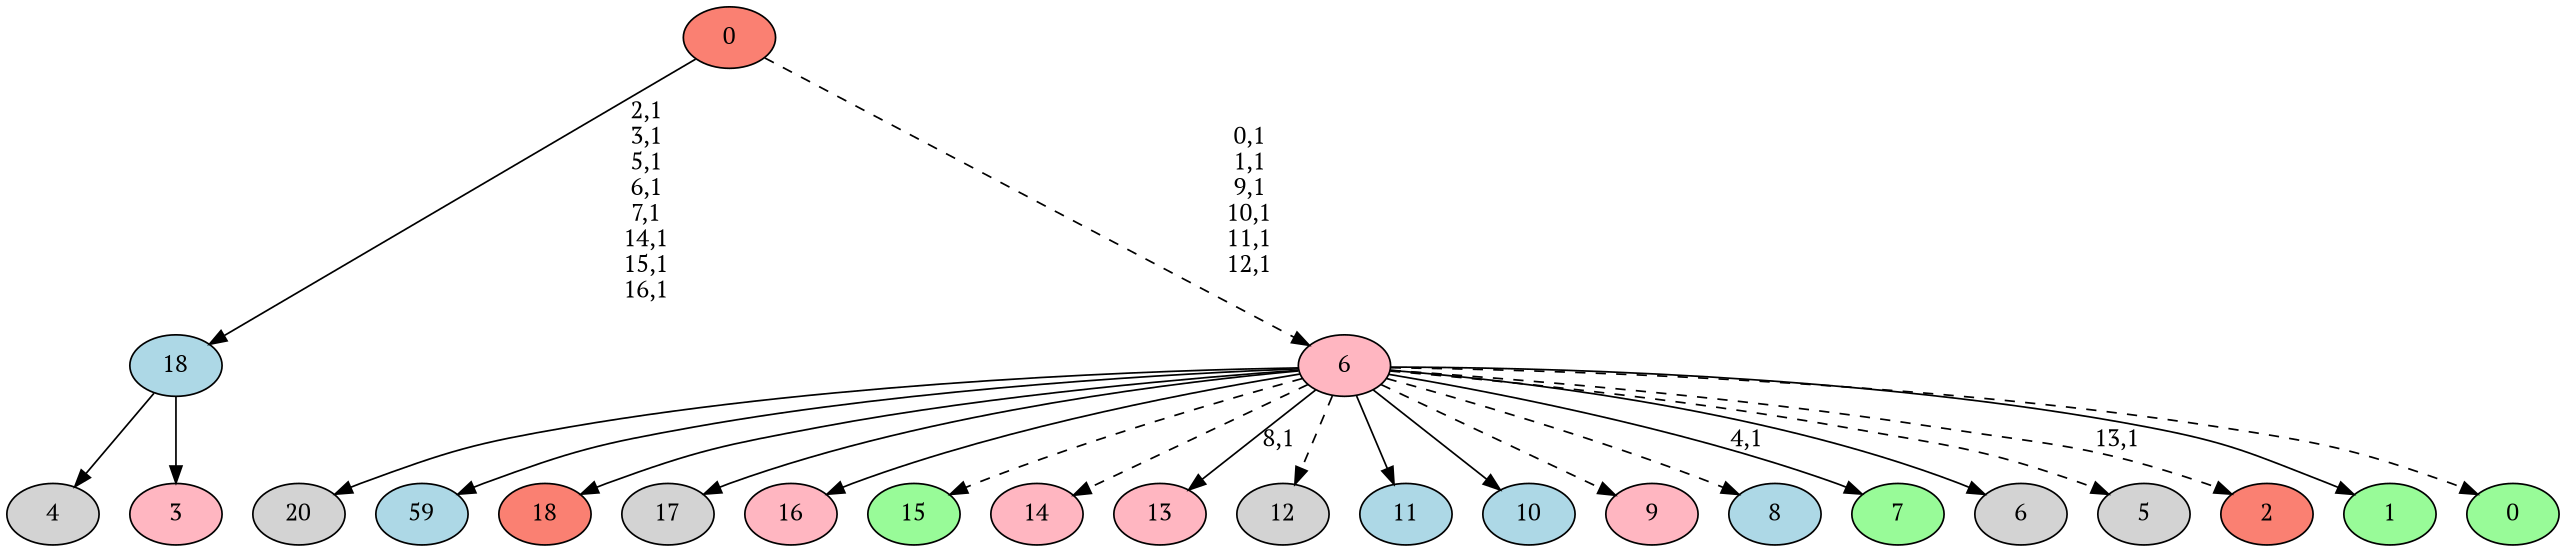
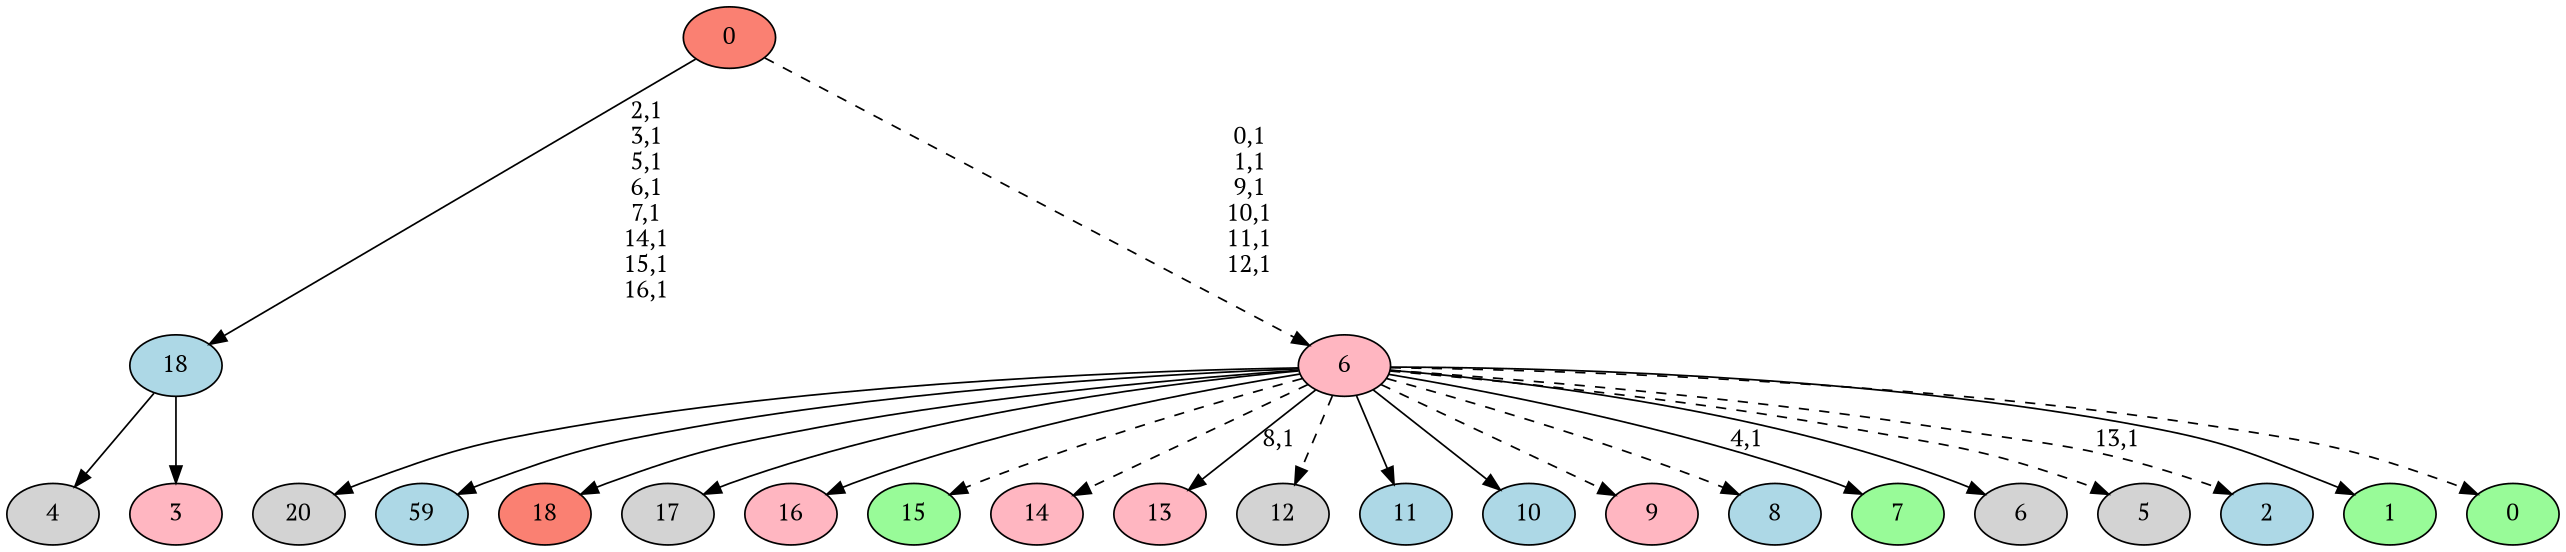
(2267, 514) -> (2267, 514)
